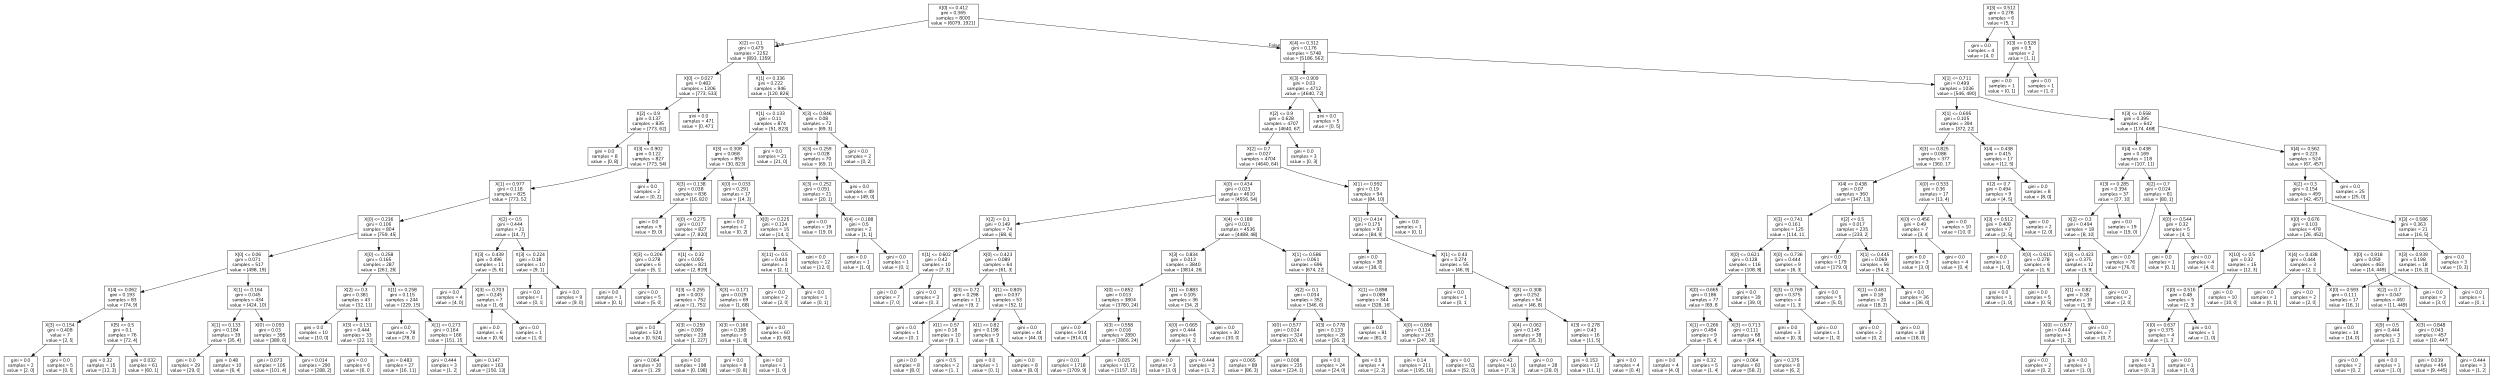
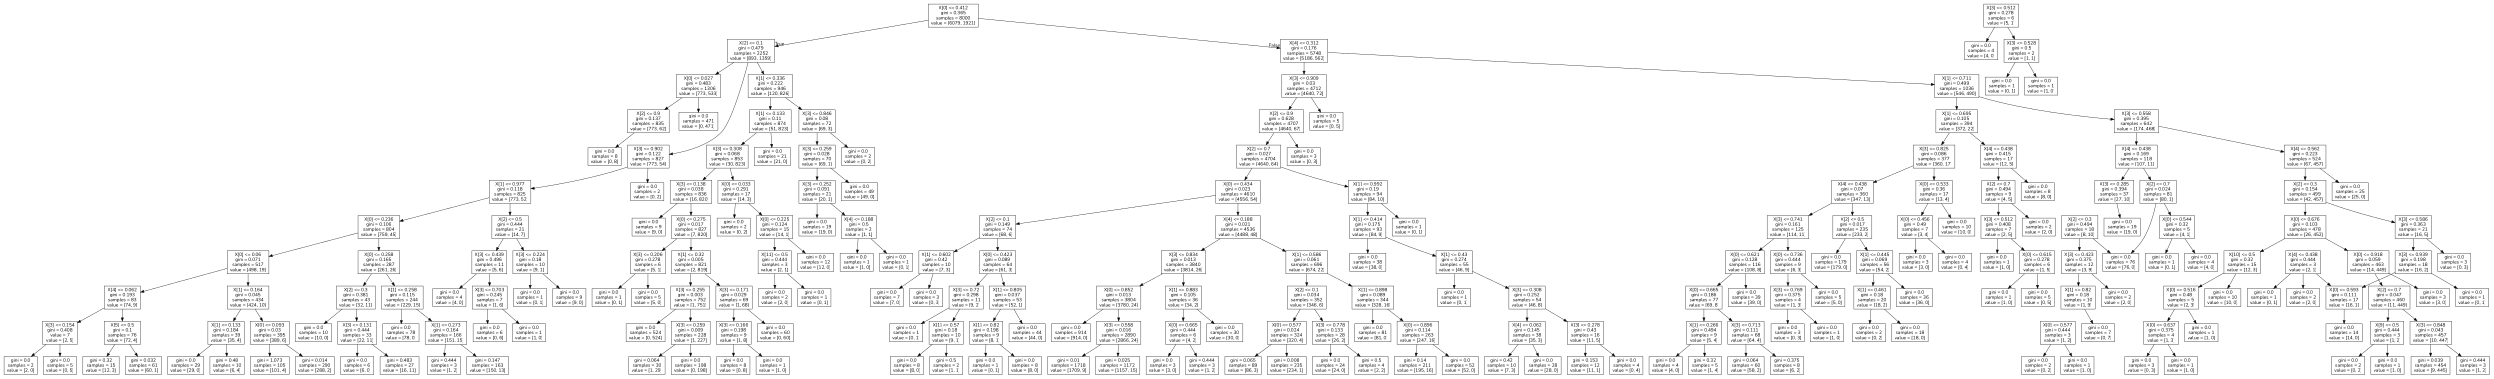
(648, 137) -> (727, 123)
(2098, 208) -> none
(2069, 314) -> none
(492, 318) -> (487, 315)
(270, 365) -> (270, 365)
